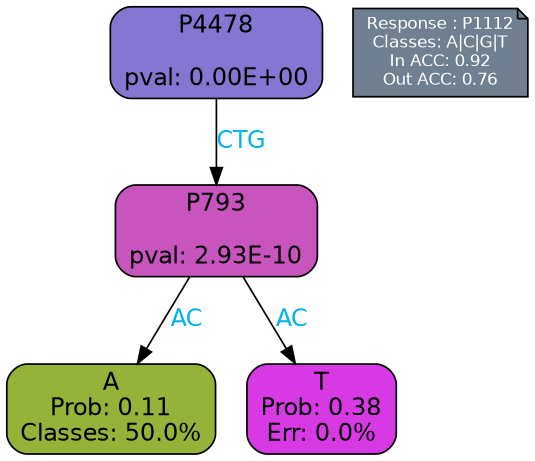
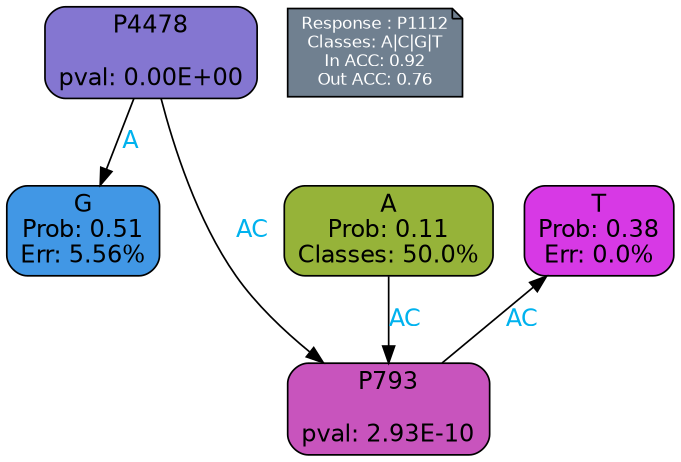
(241, 142) -> (252, 231)
none -> (83, 231)
(168, 313) -> (389, 311)
